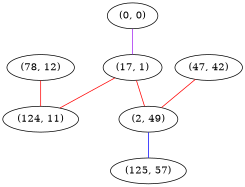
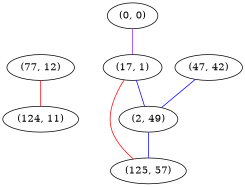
(41, 67) -> (41, 67)
(87, 93) -> (110, 122)
(140, 93) -> (140, 93)
(178, 93) -> (178, 93)
